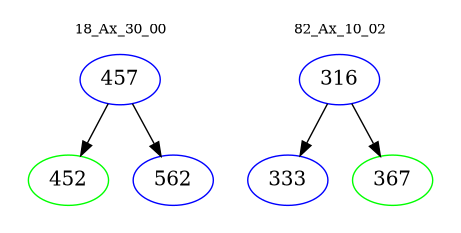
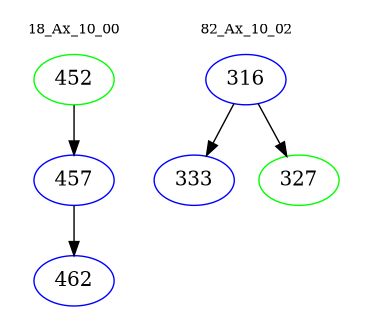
(121, 30) -> (74, 30)
(98, 123) -> (74, 123)
(173, 180) -> (74, 281)
(393, 180) -> (299, 180)
